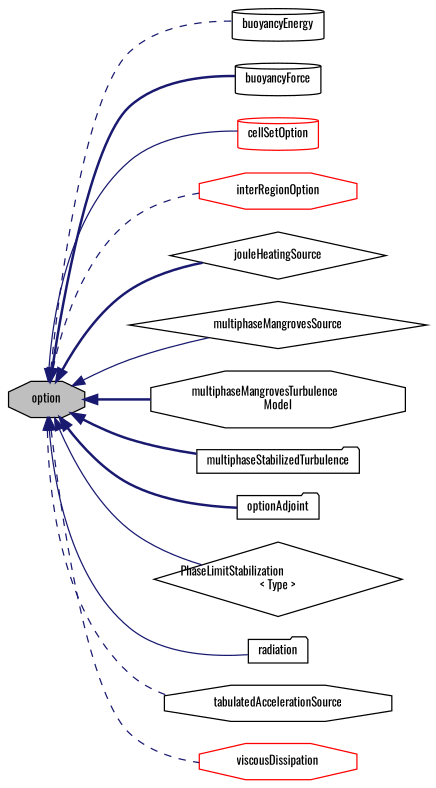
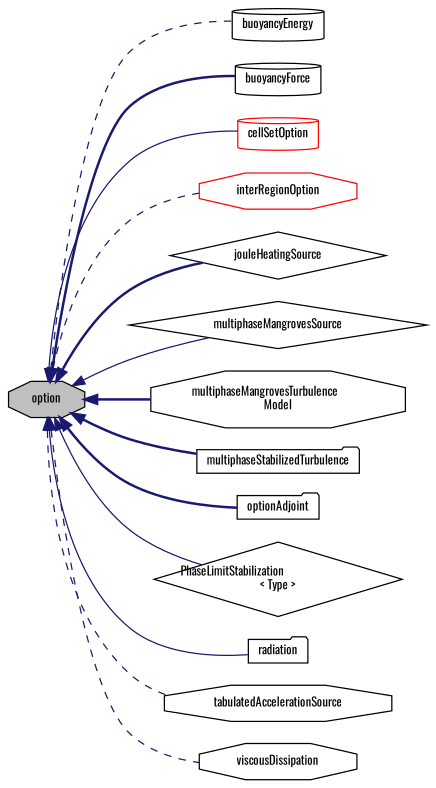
(278, 762) -> (278, 762)
